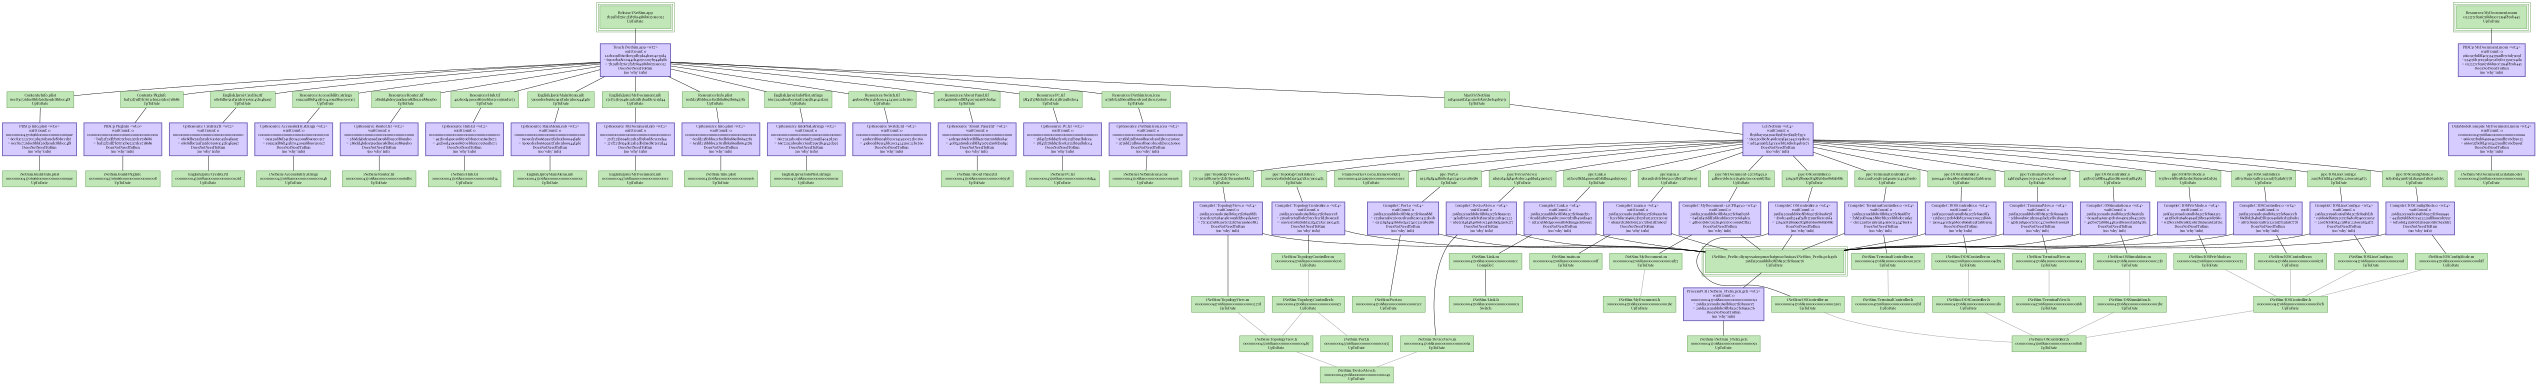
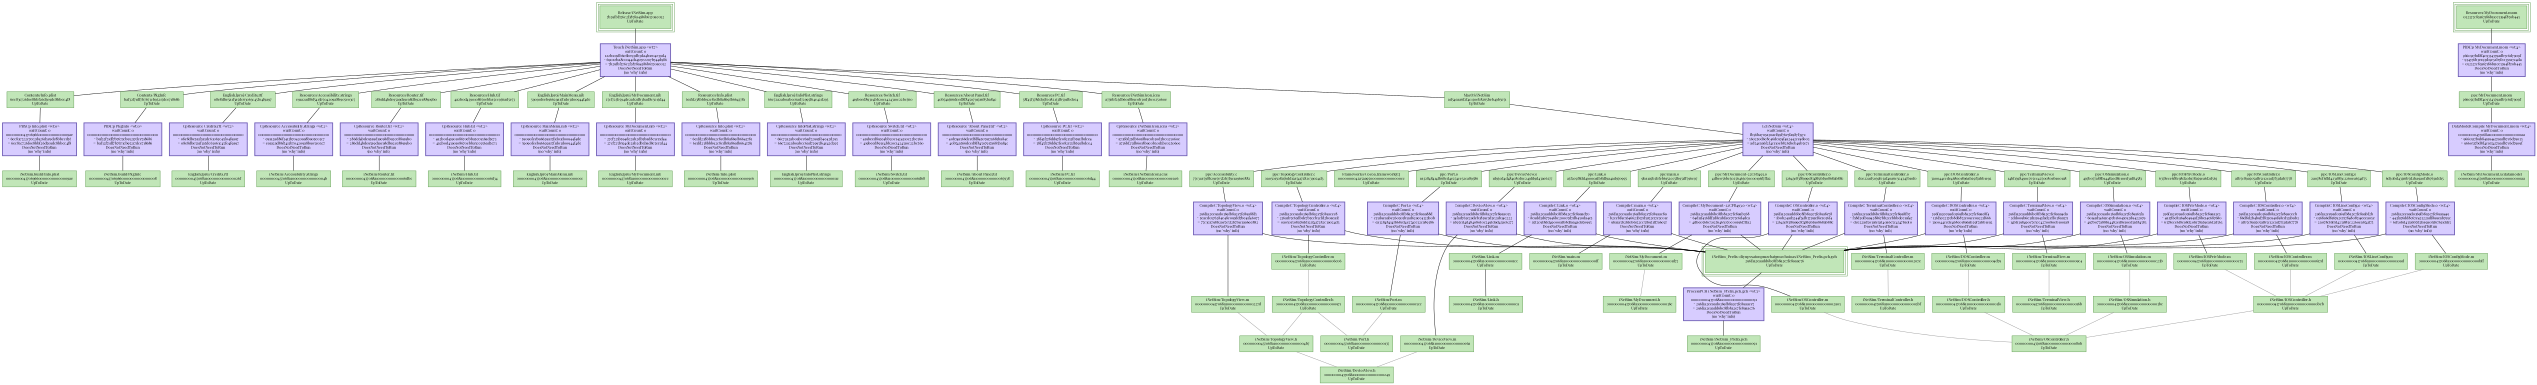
none -> (2492, 100)
none -> (892, 179)
(1222, 179) -> (1222, 179)
(2113, 179) -> (2113, 179)
(1486, 261) -> (1486, 261)
(1486, 304) -> (1486, 304)
none -> (1373, 324)
